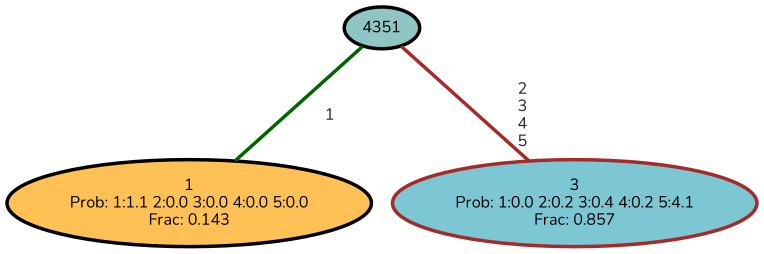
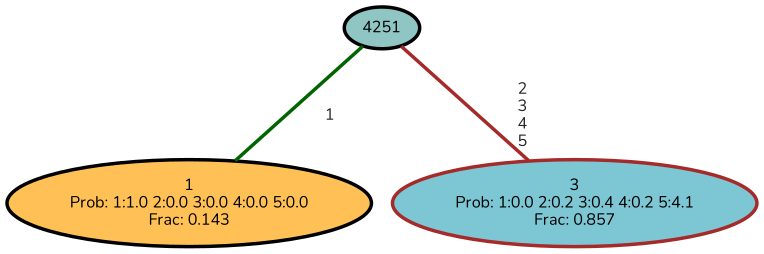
(382, 28) -> (382, 28)
(189, 203) -> (189, 203)
